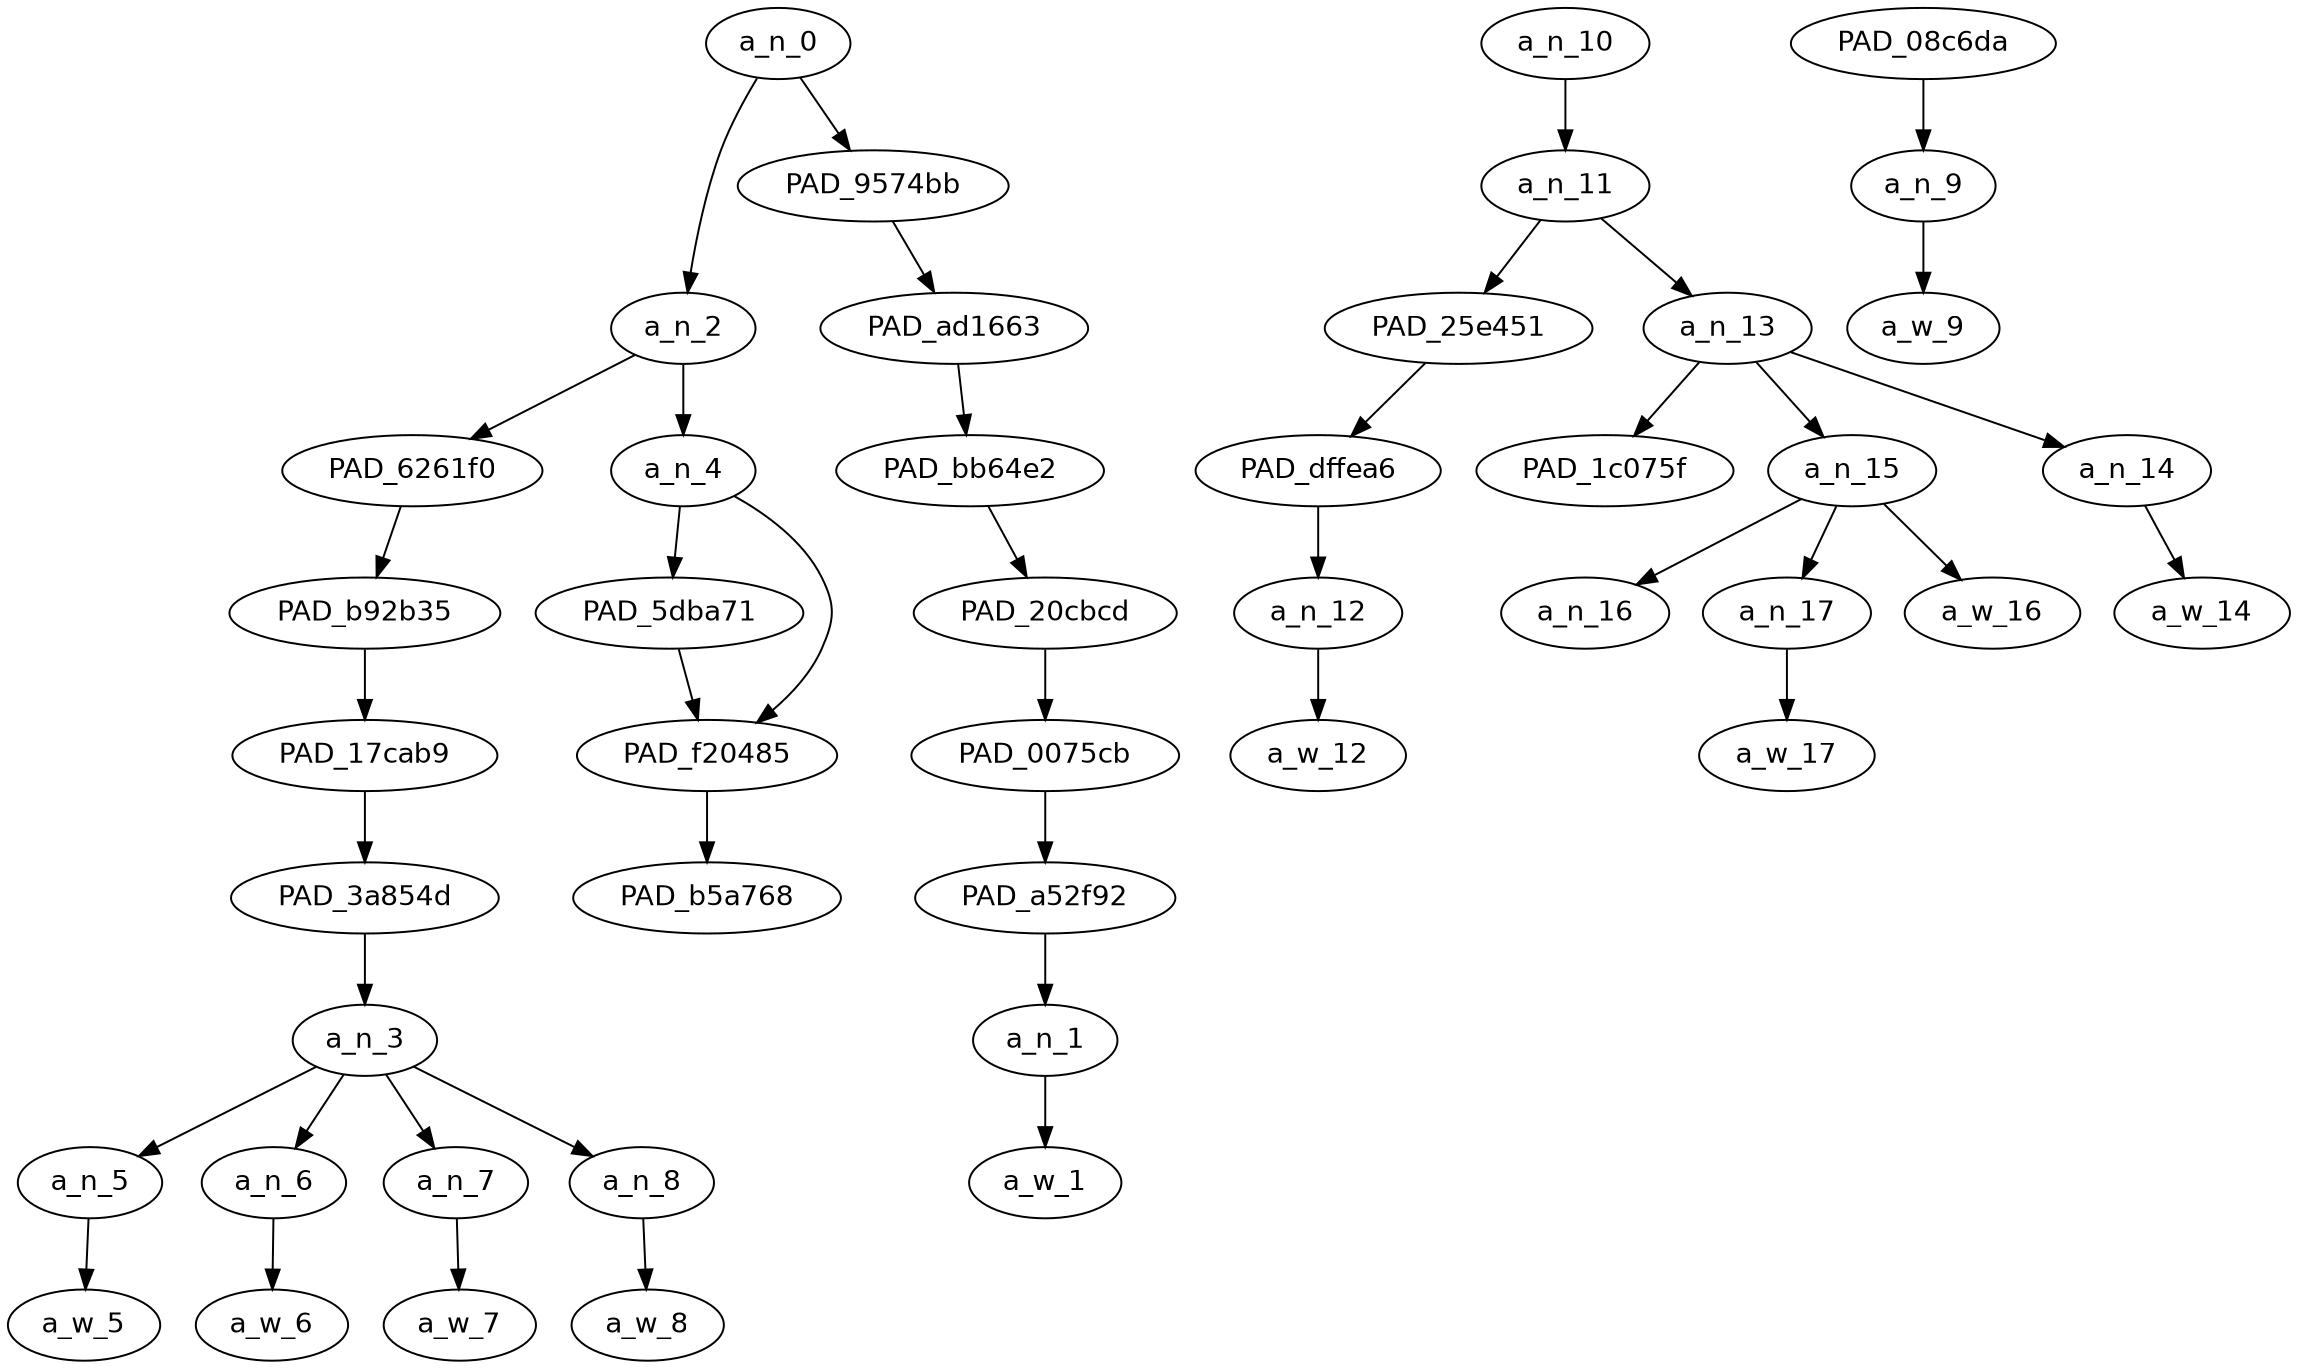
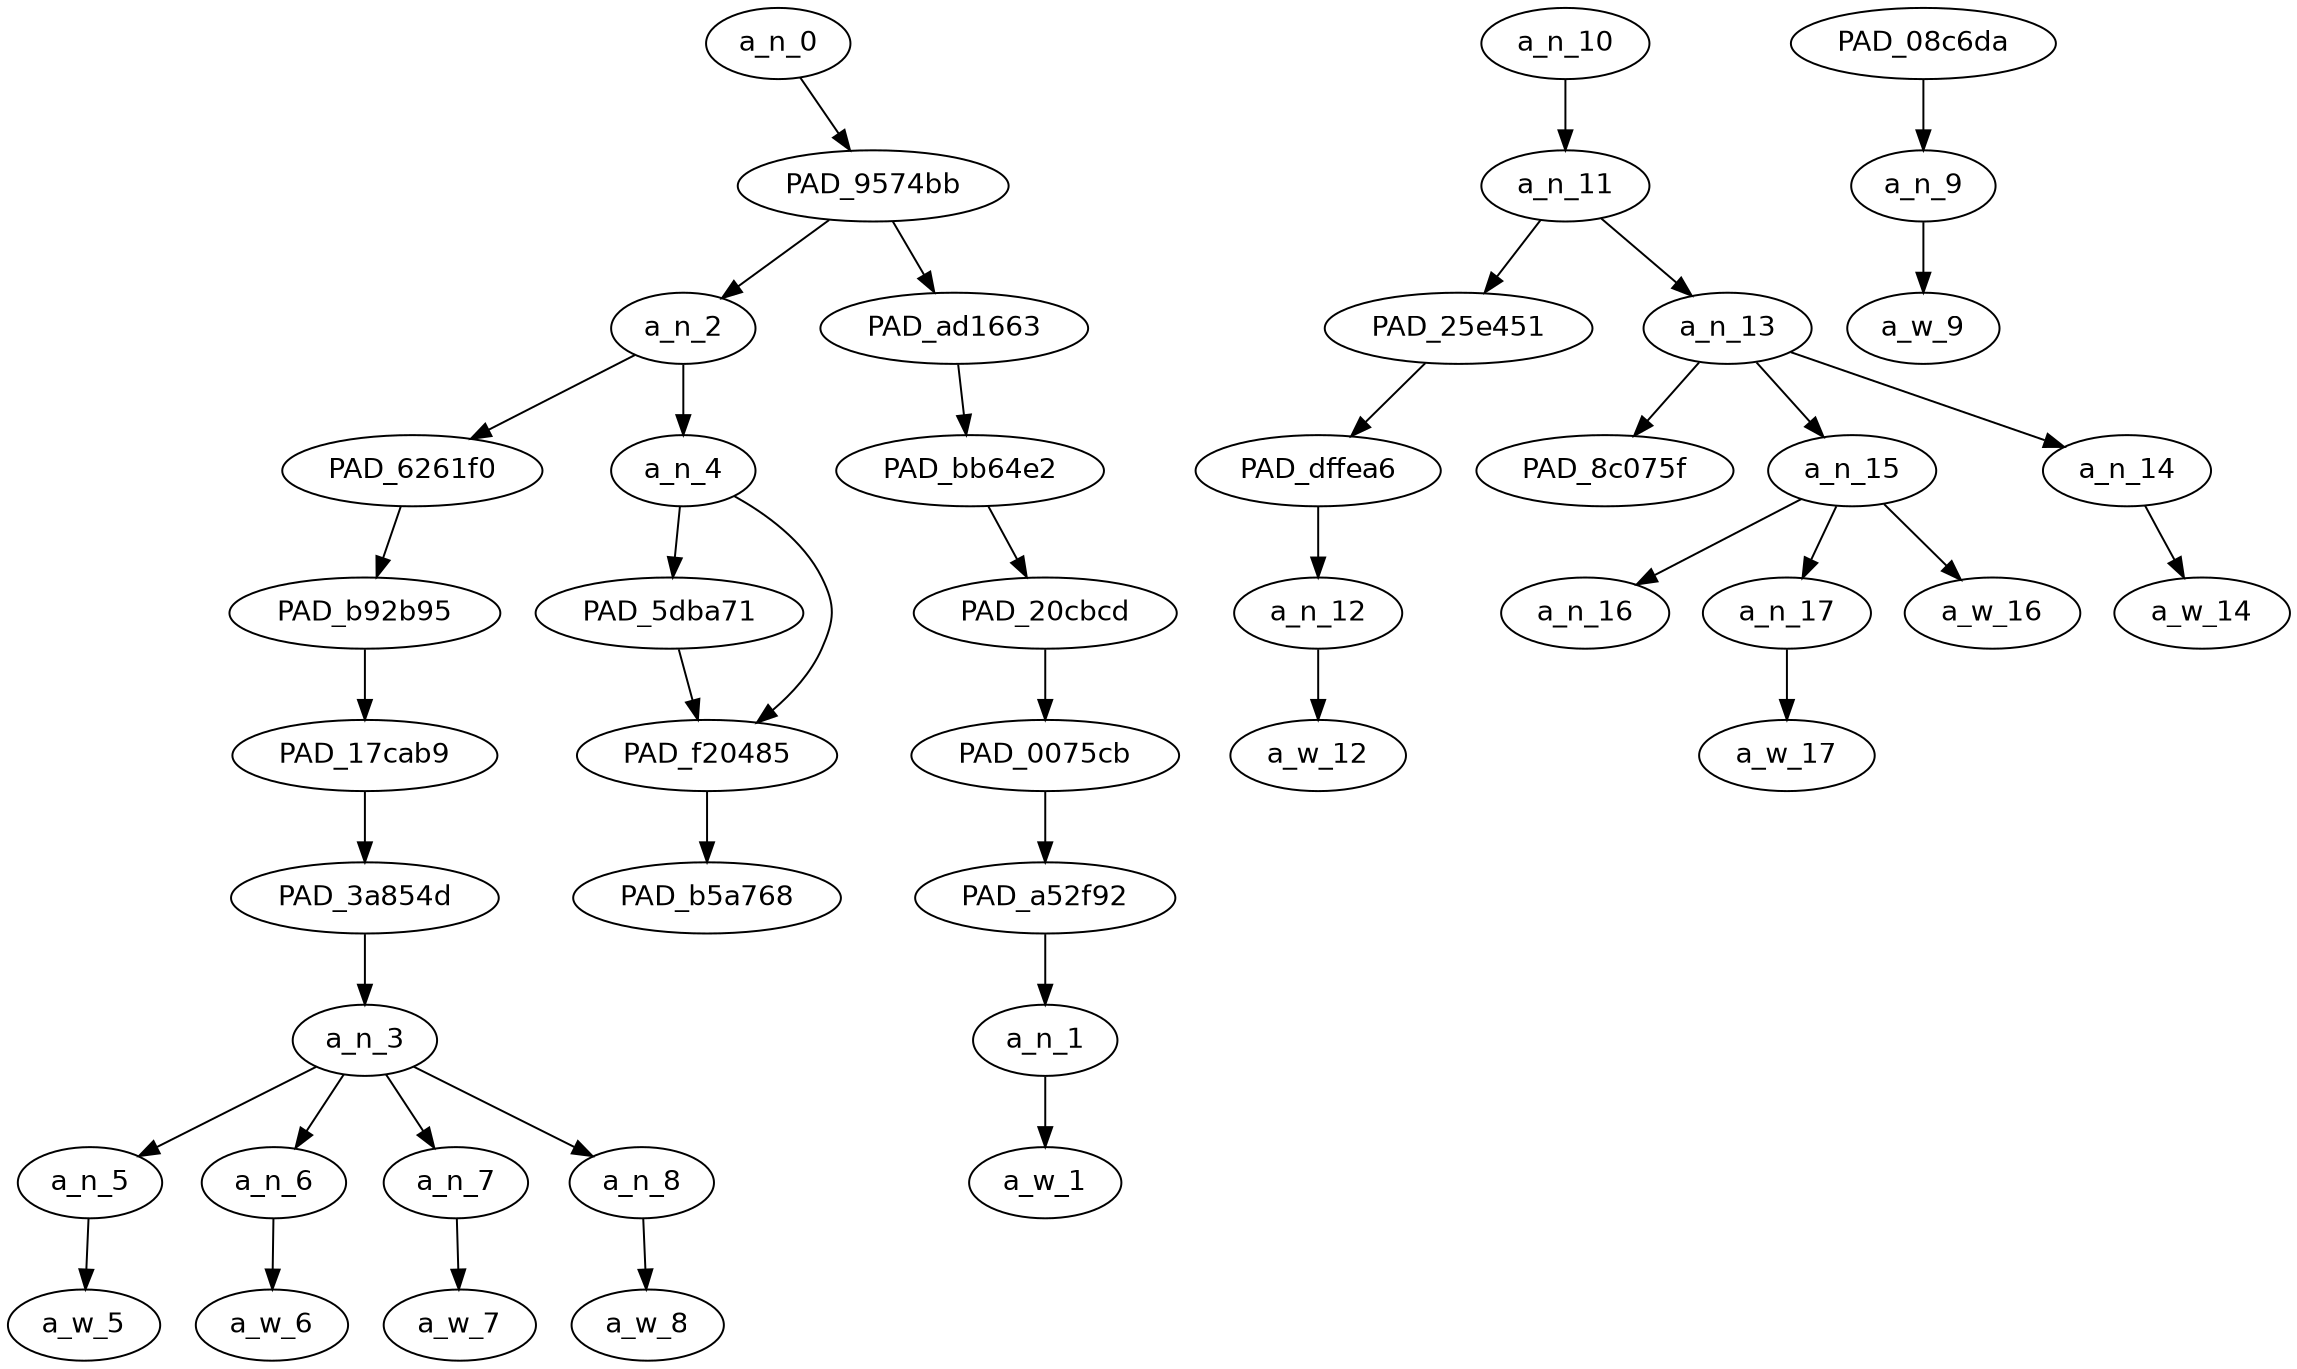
(714, 172) -> (784, 253)
(1605, 471) -> (1605, 471)
(365, 613) -> (365, 613)
